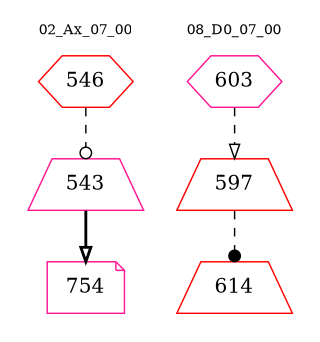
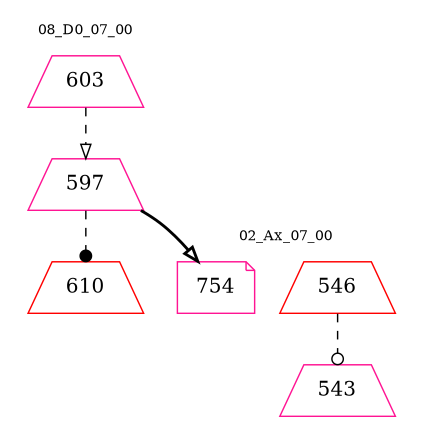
(86, 82) -> (338, 288)
(235, 82) -> (86, 82)
(235, 185) -> (86, 185)
(86, 229) -> (175, 236)
(235, 288) -> (86, 288)
